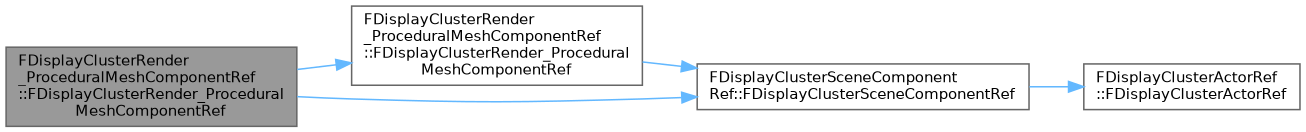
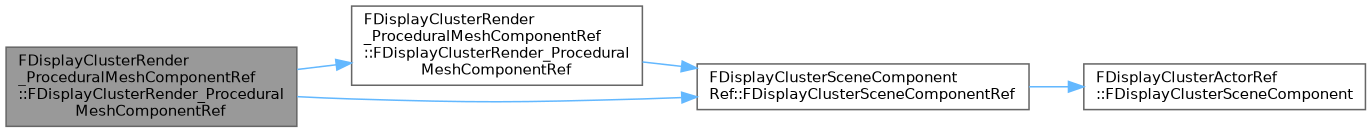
(1192, 87) -> (1225, 87)
